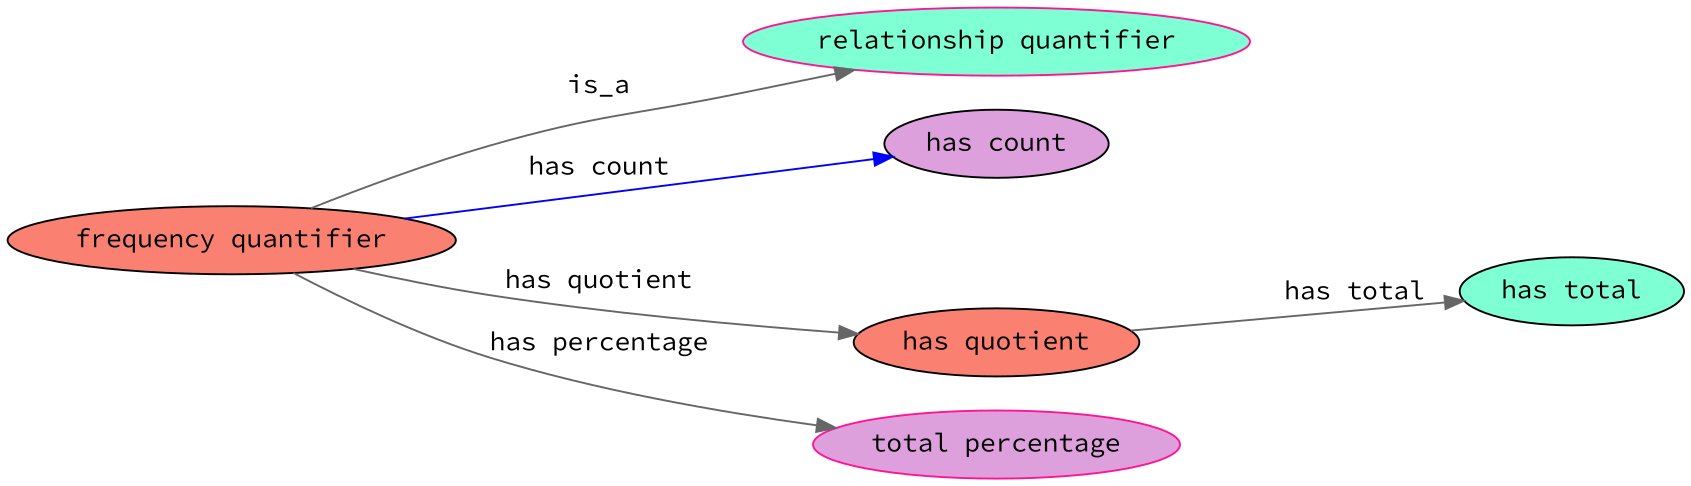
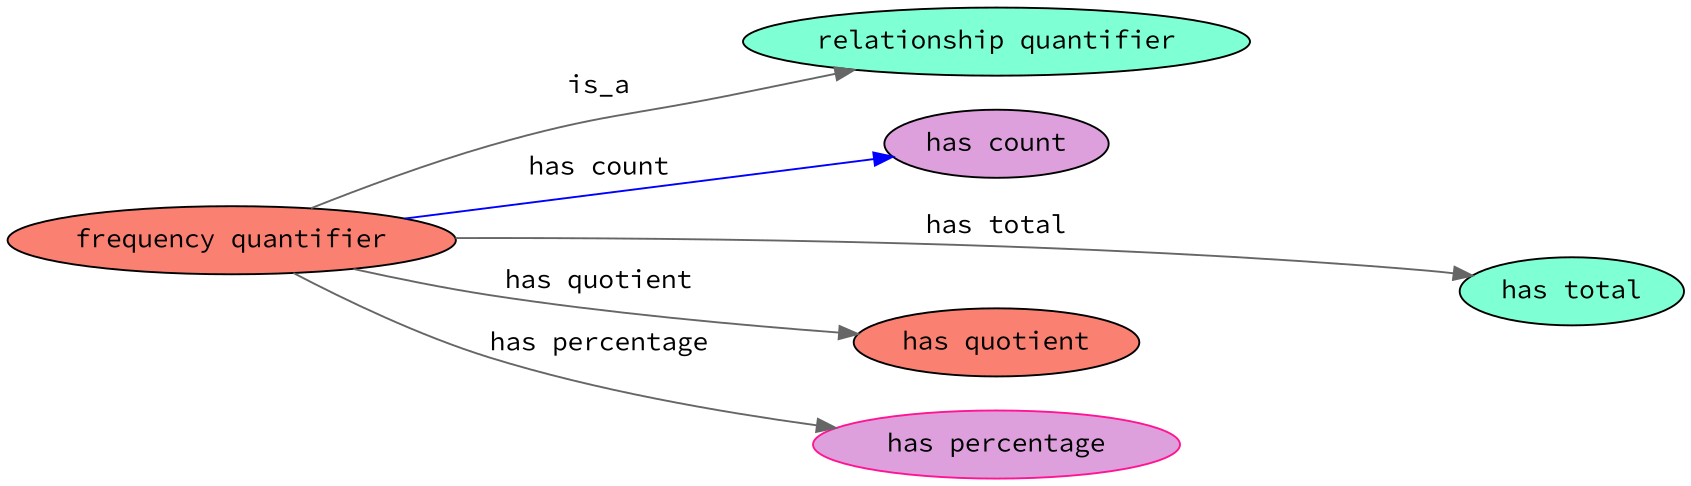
(997, 42) -> (997, 42)
(1288, 317) -> (955, 245)
(997, 445) -> (997, 445)
